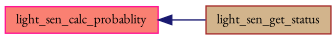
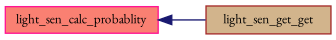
(268, 20) -> (268, 20)
